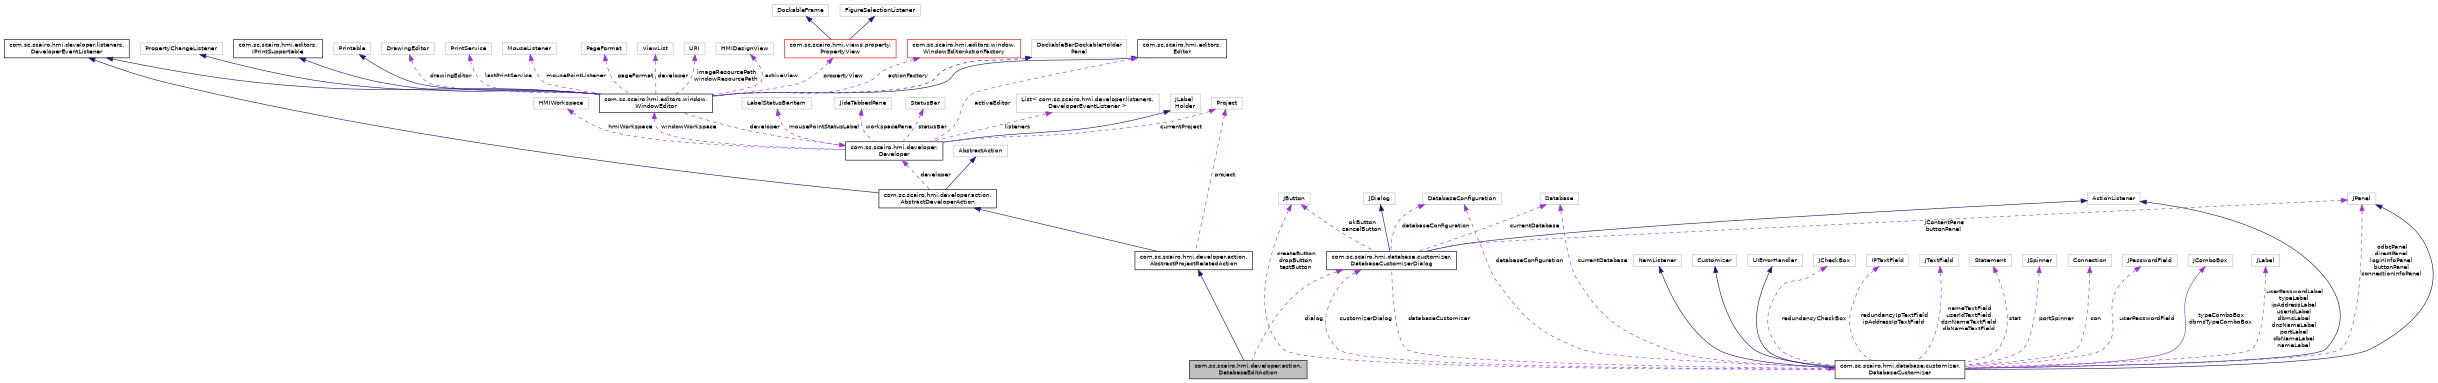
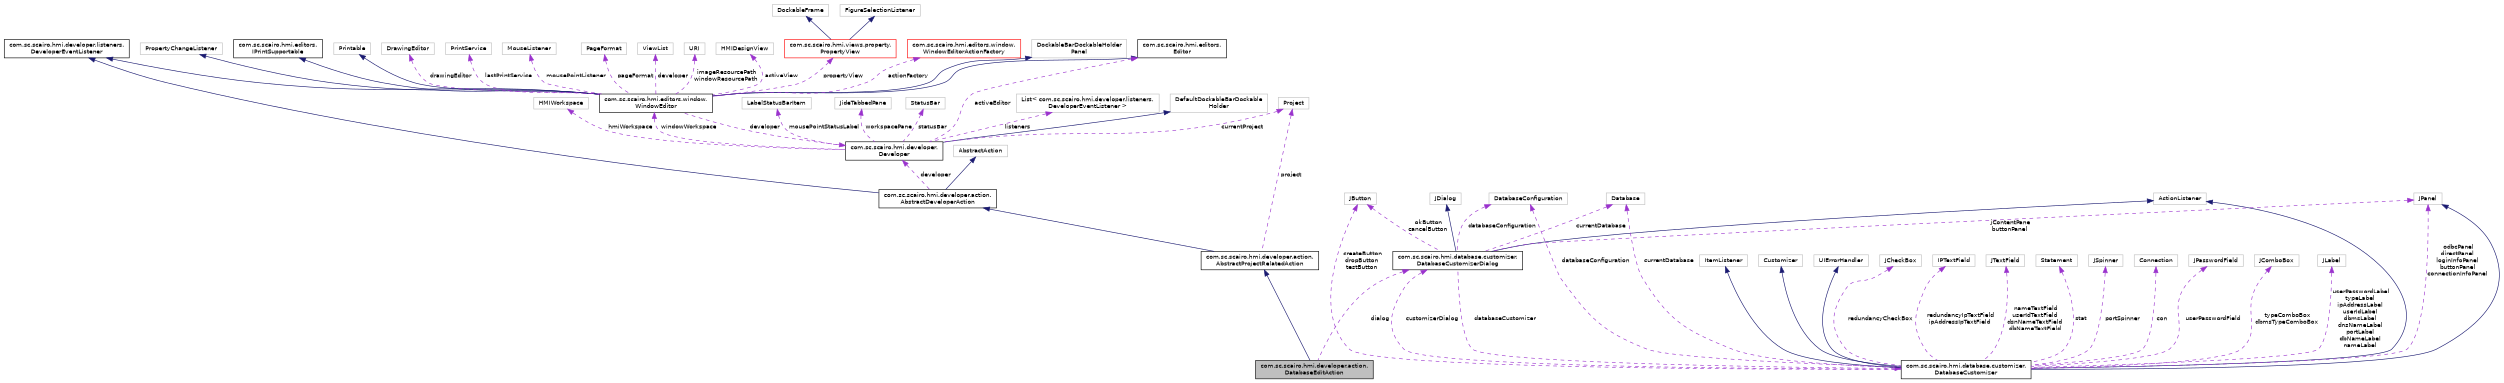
(928, 83) -> (928, 83)
(1185, 103) -> (1219, 103)
(2158, 355) -> (2224, 355)
